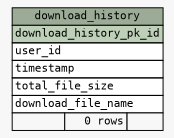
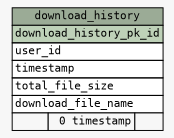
(104, 121) -> (95, 121)
